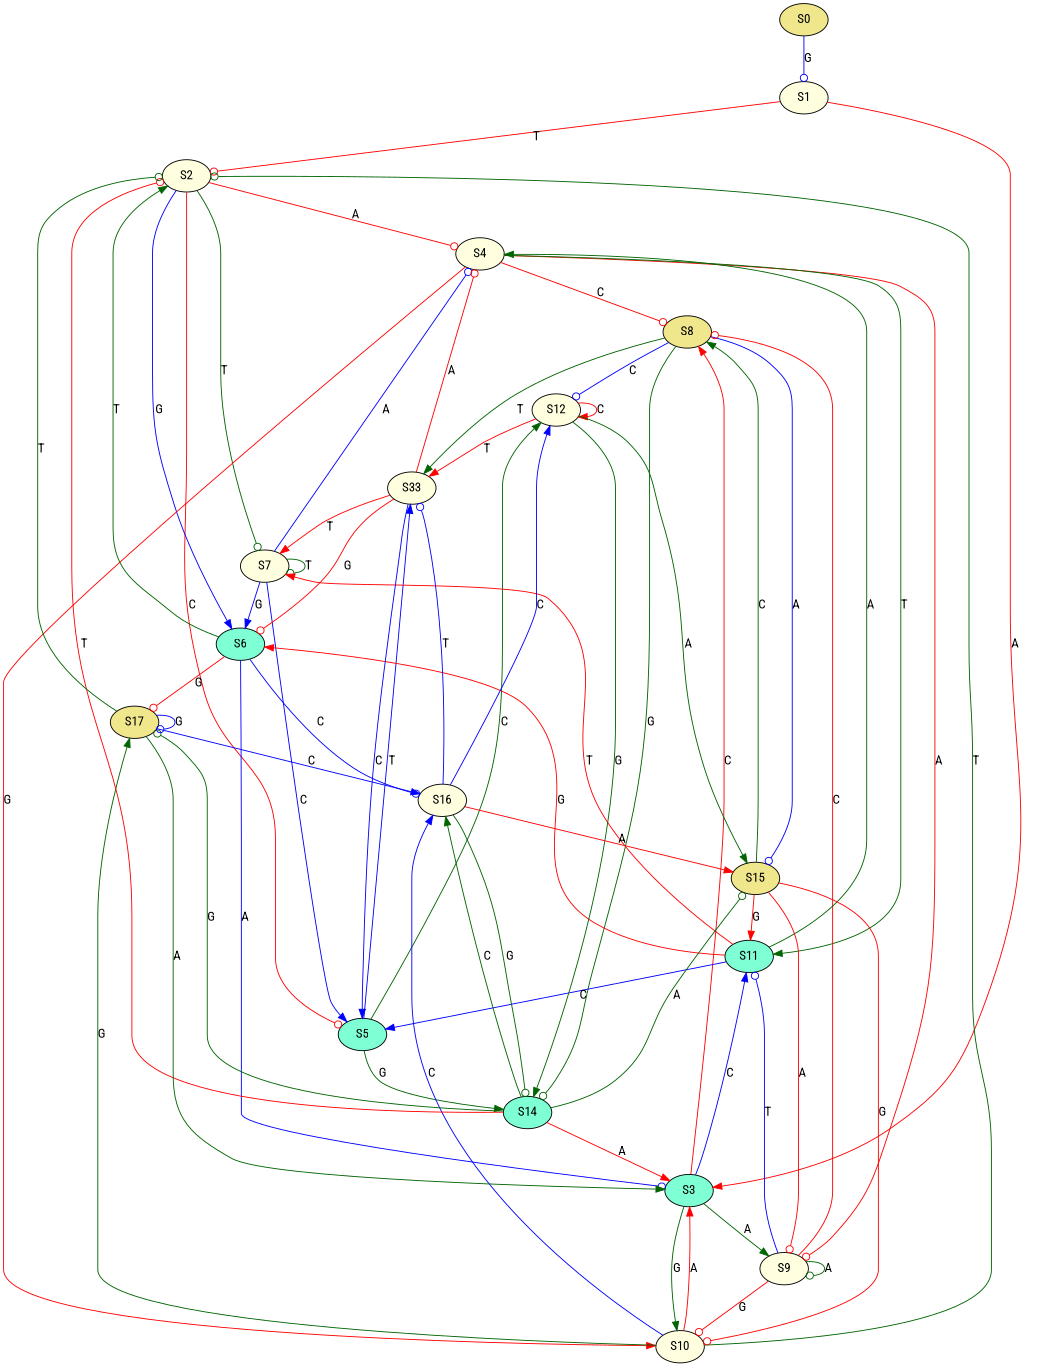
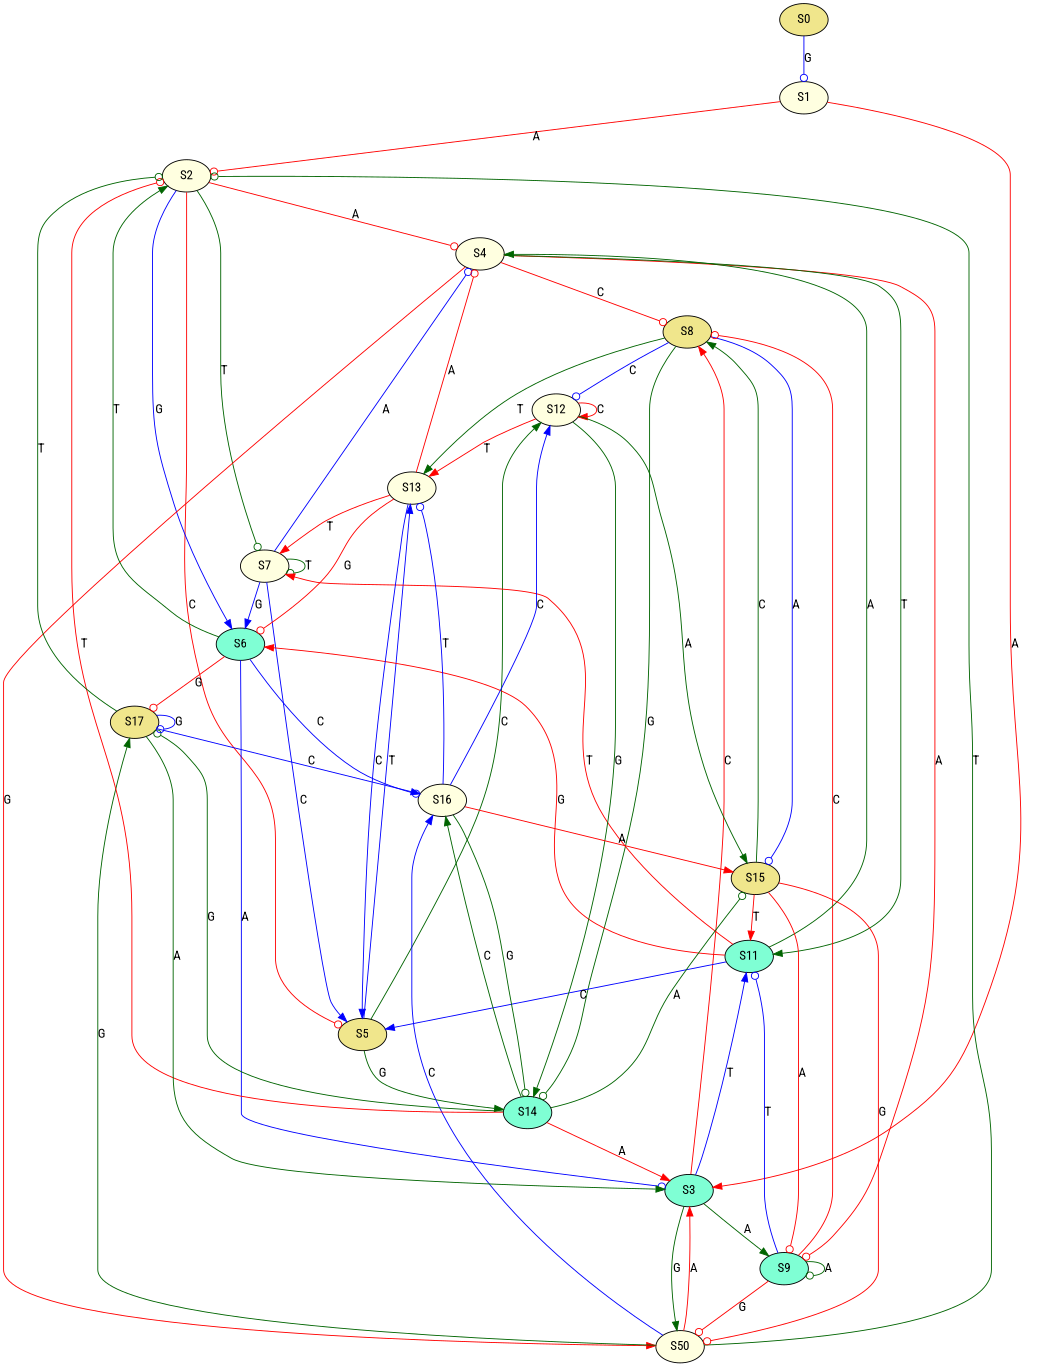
(537, 137) -> (537, 137)
(412, 488) -> (412, 488)
(756, 917) -> (756, 917)
(362, 1034) -> (362, 1034)
(730, 1074) -> (730, 1074)
(784, 1269) -> (784, 1269)
(680, 1347) -> (680, 1347)
